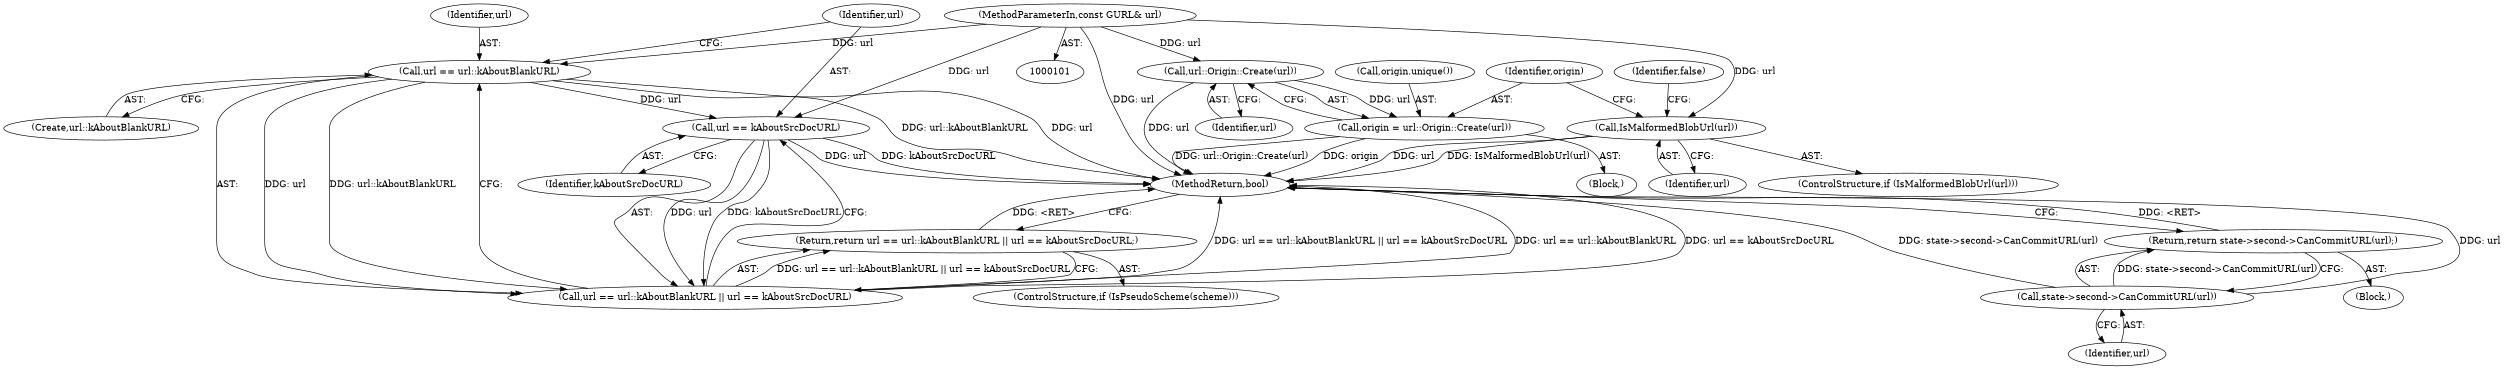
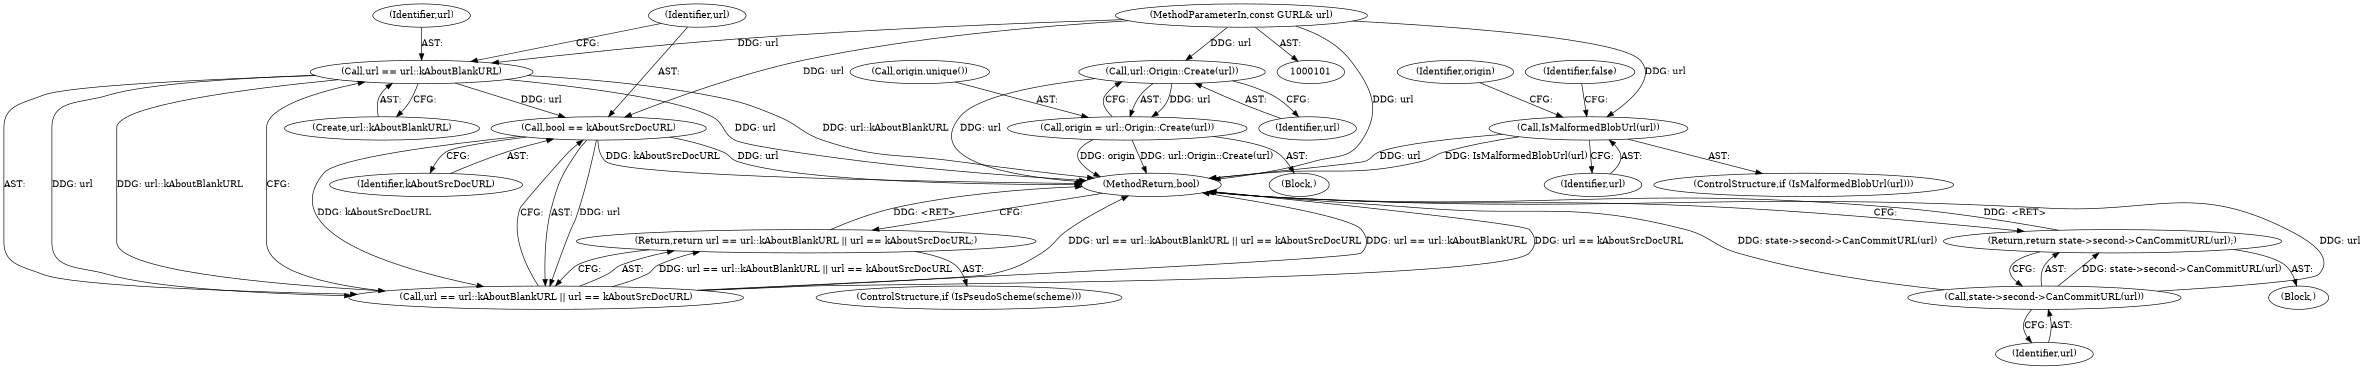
(1488, 99) -> none
(766, 128) -> (599, 128)
